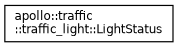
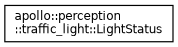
(89, 24) -> (89, 24)
